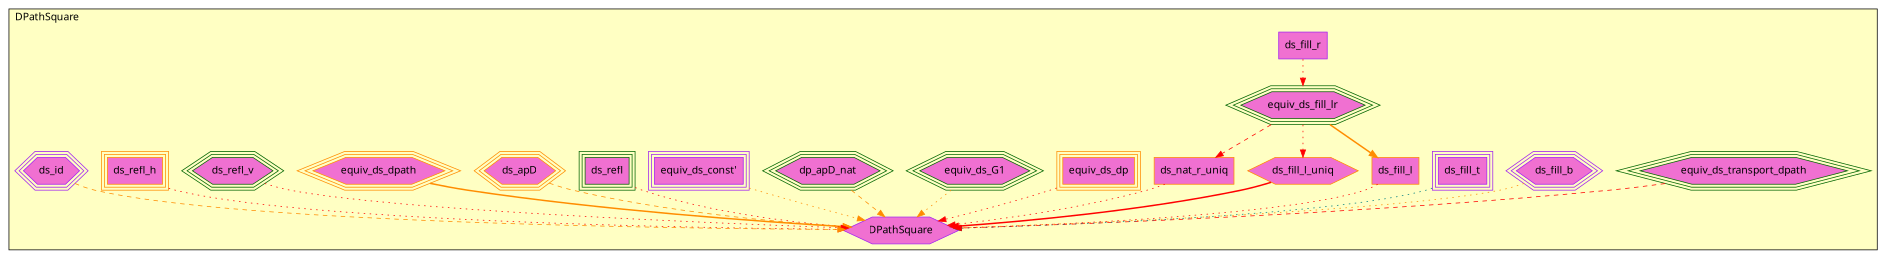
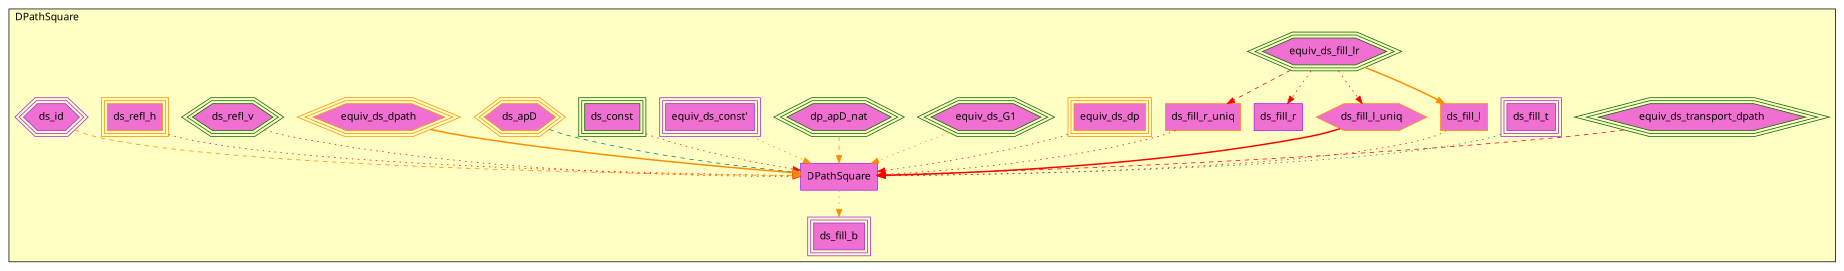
(1303, 69) -> (1301, 84)
(607, 171) -> (612, 117)
(1194, 171) -> (1203, 117)
(1554, 171) -> (839, 236)
(680, 210) -> (670, 156)
(1243, 215) -> (839, 200)
(901, 230) -> (839, 177)
